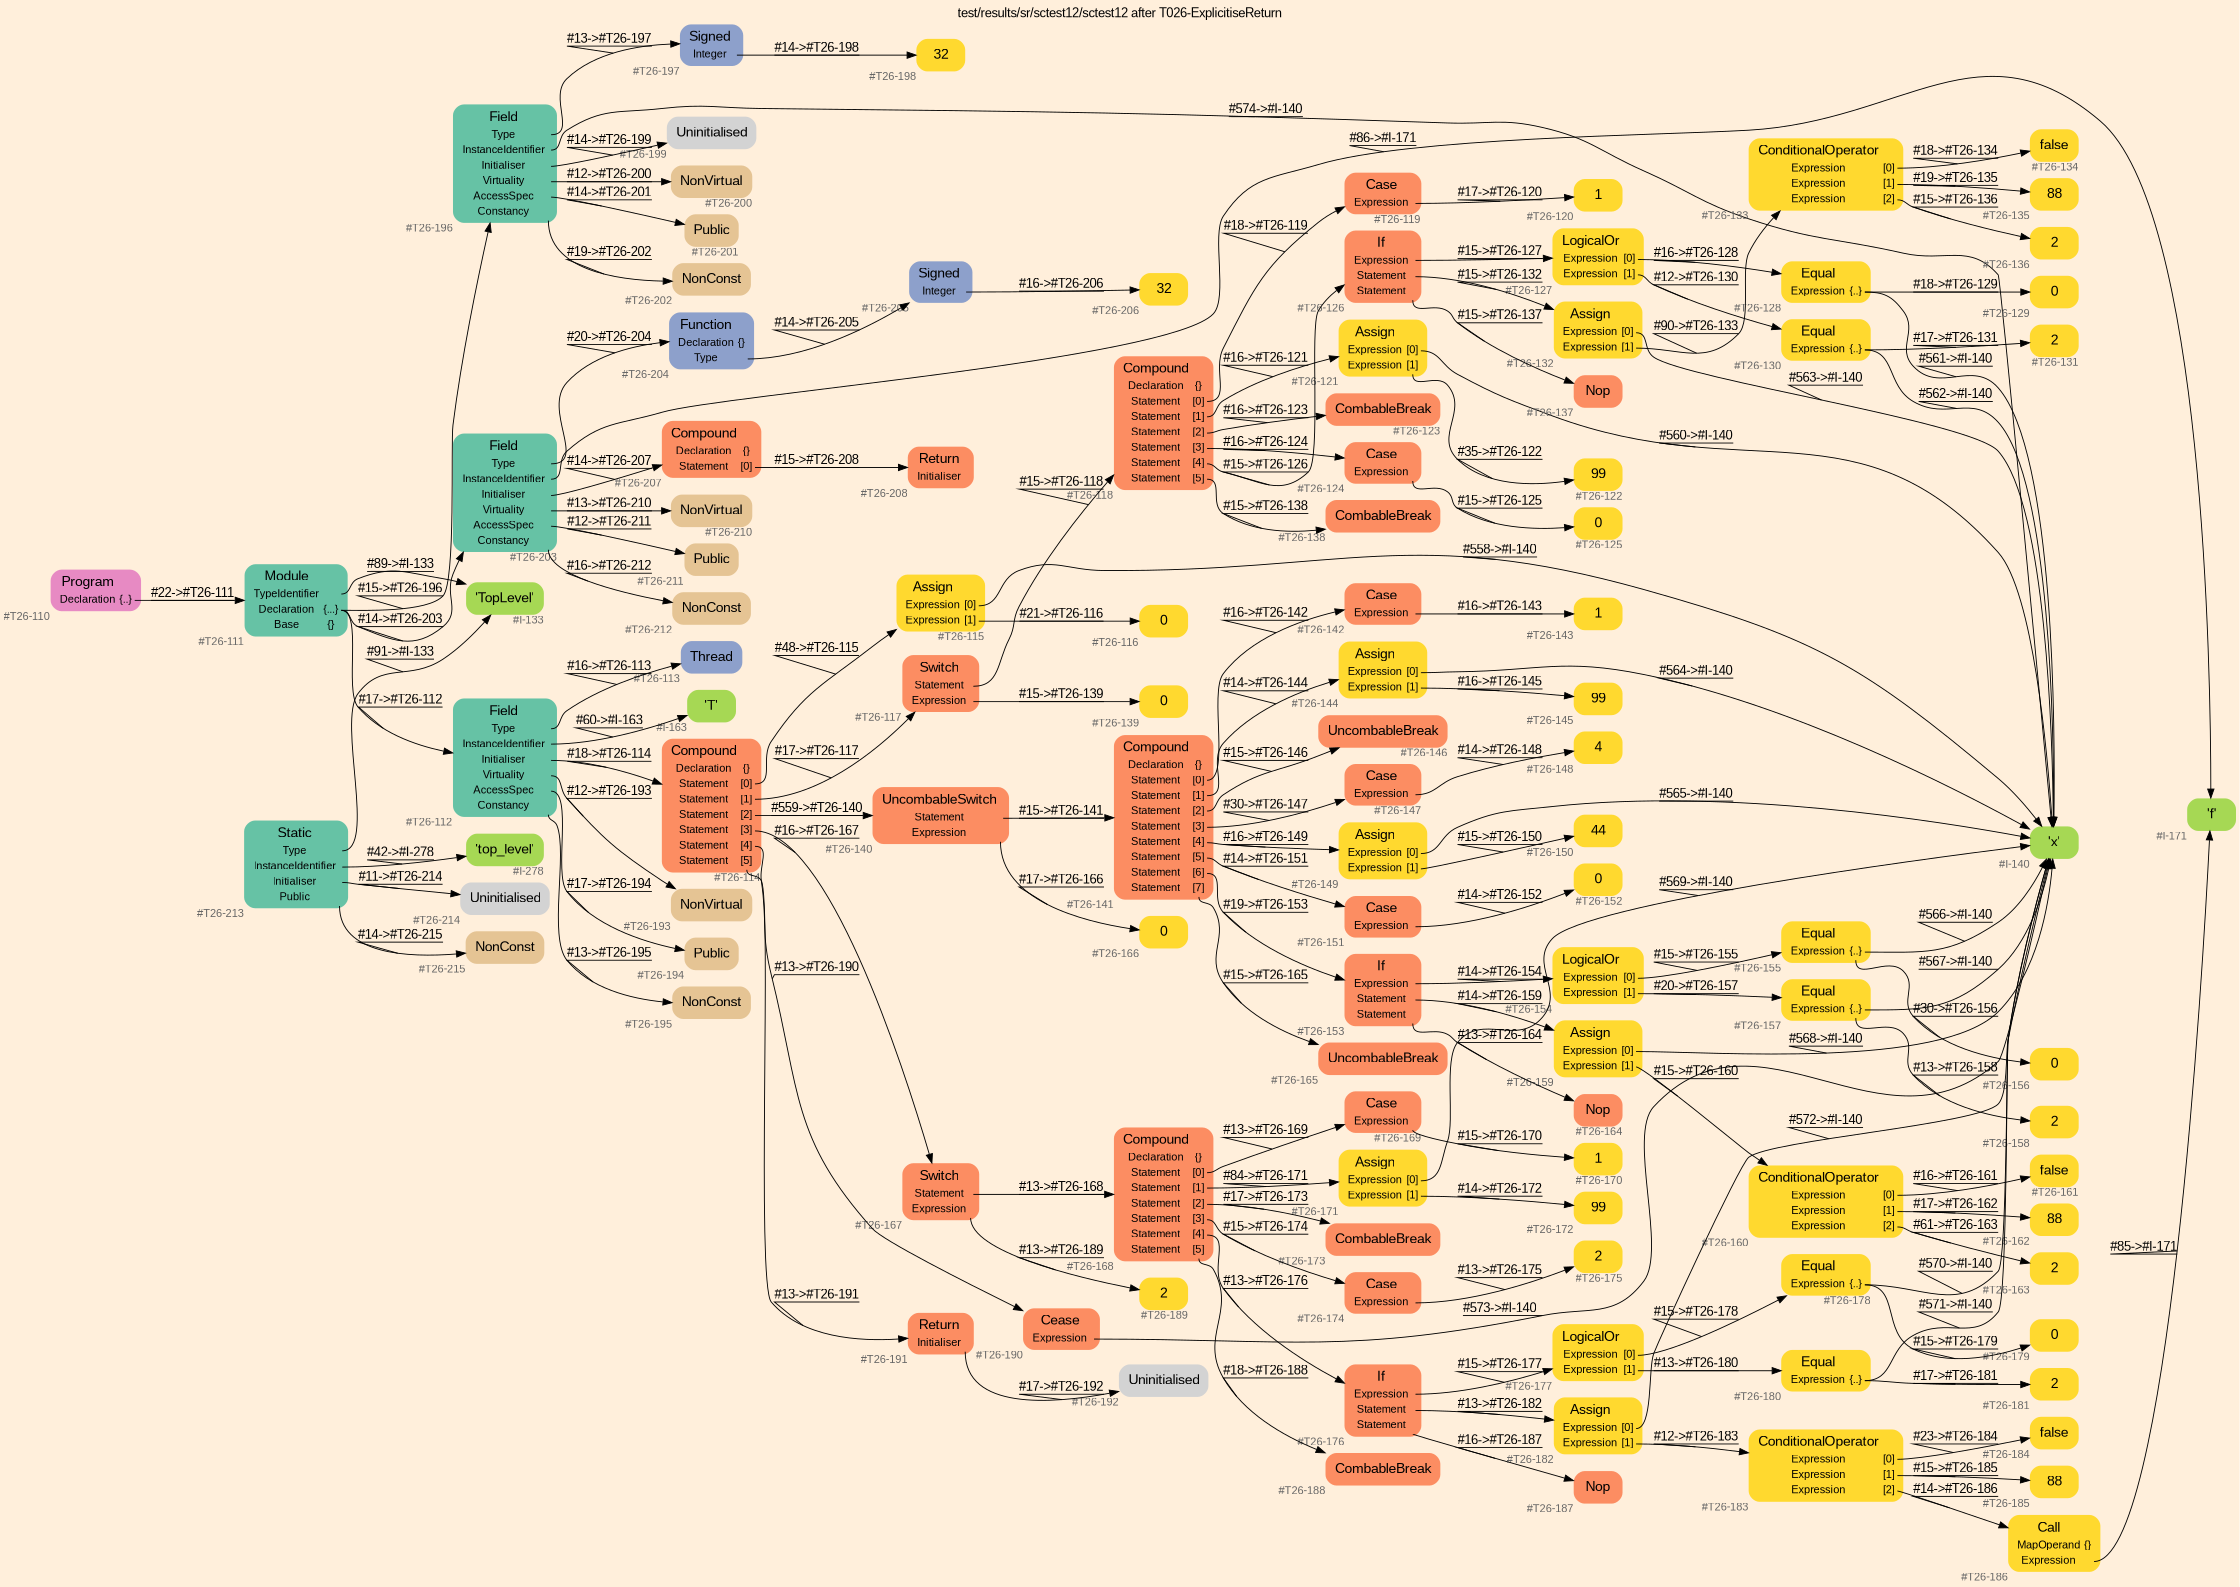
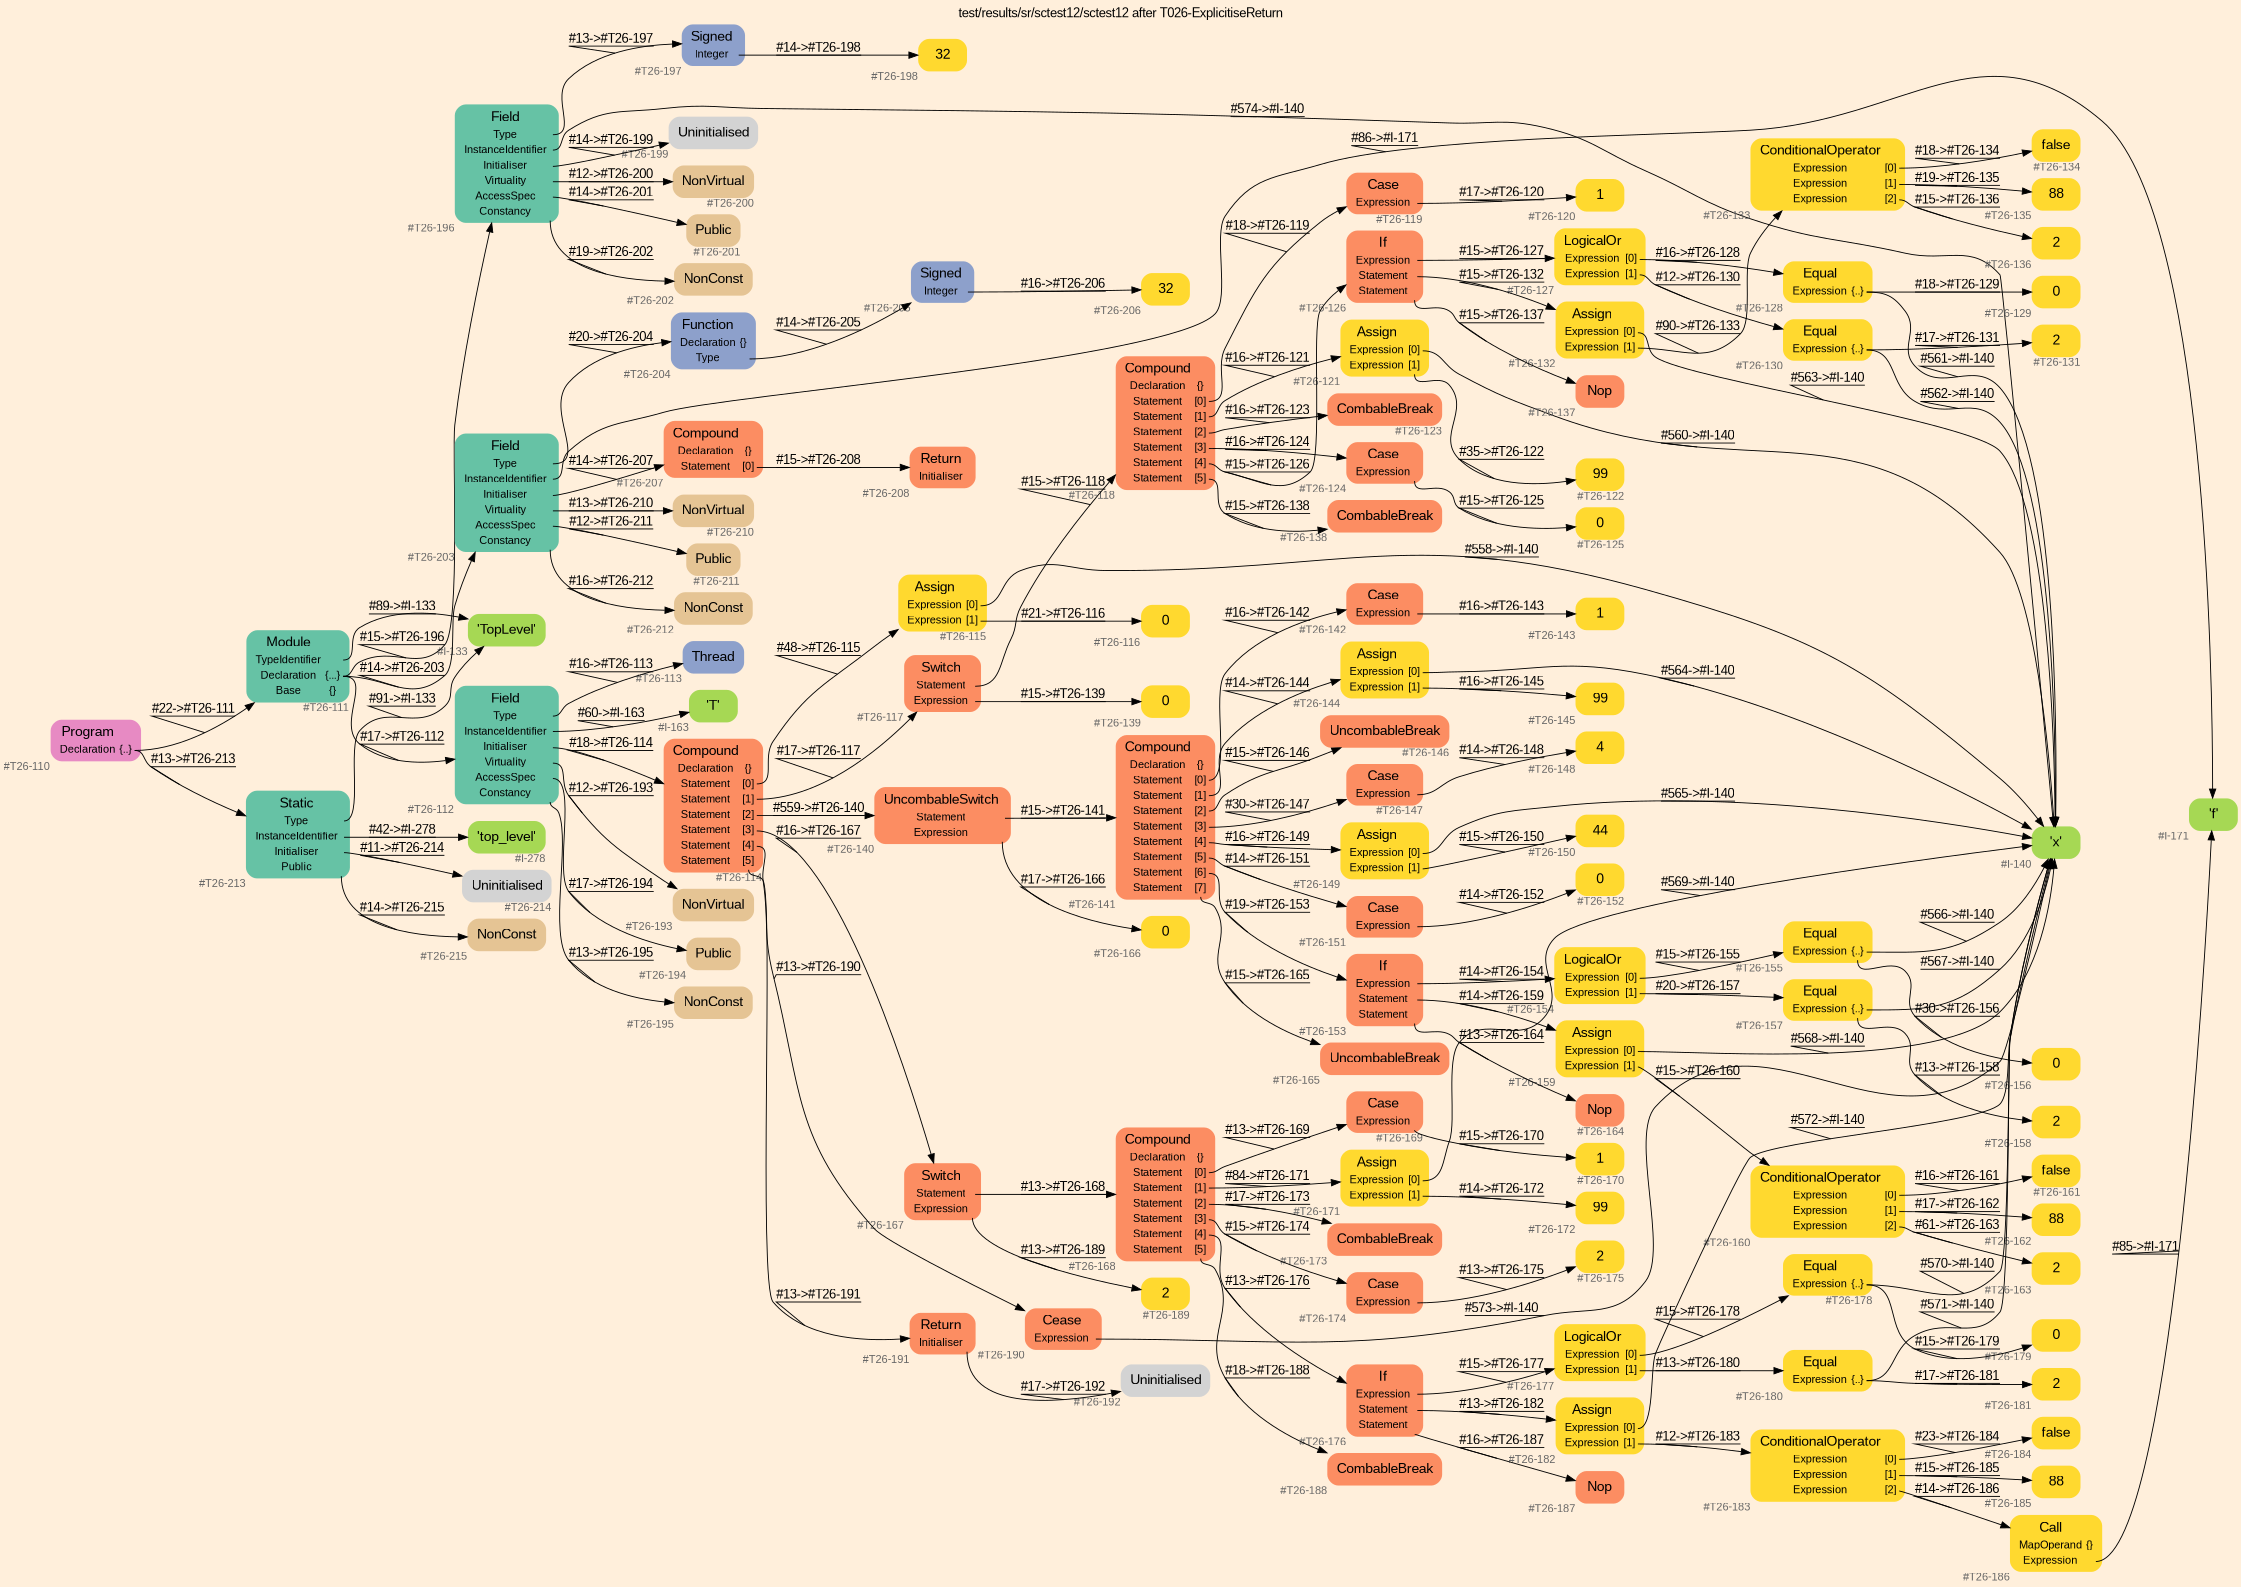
none -> (182, 786)
